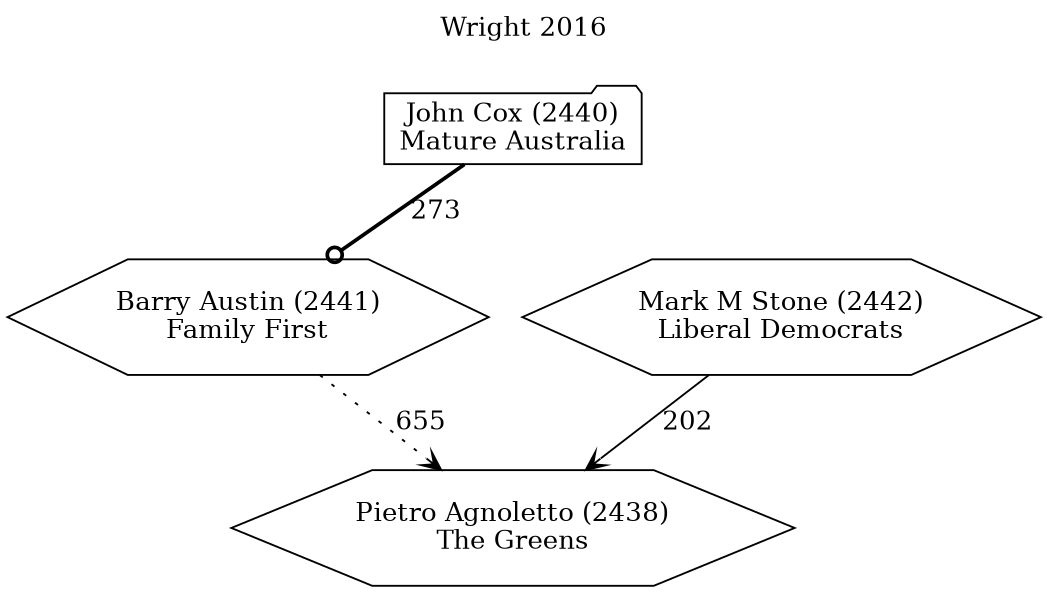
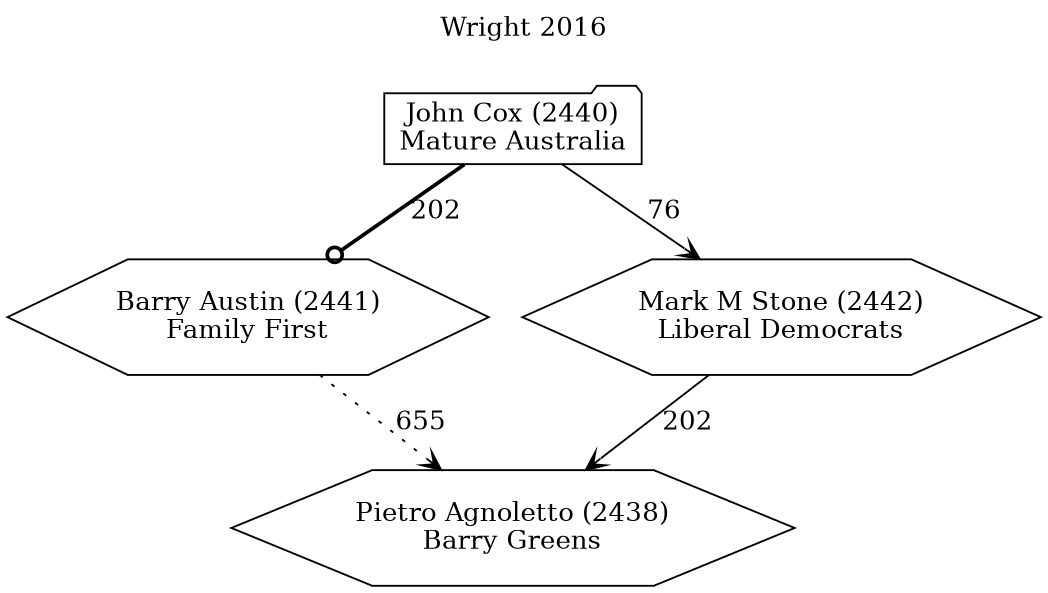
none -> (623, 206)
(436, 212) -> (436, 212)
(513, 528) -> (513, 528)
